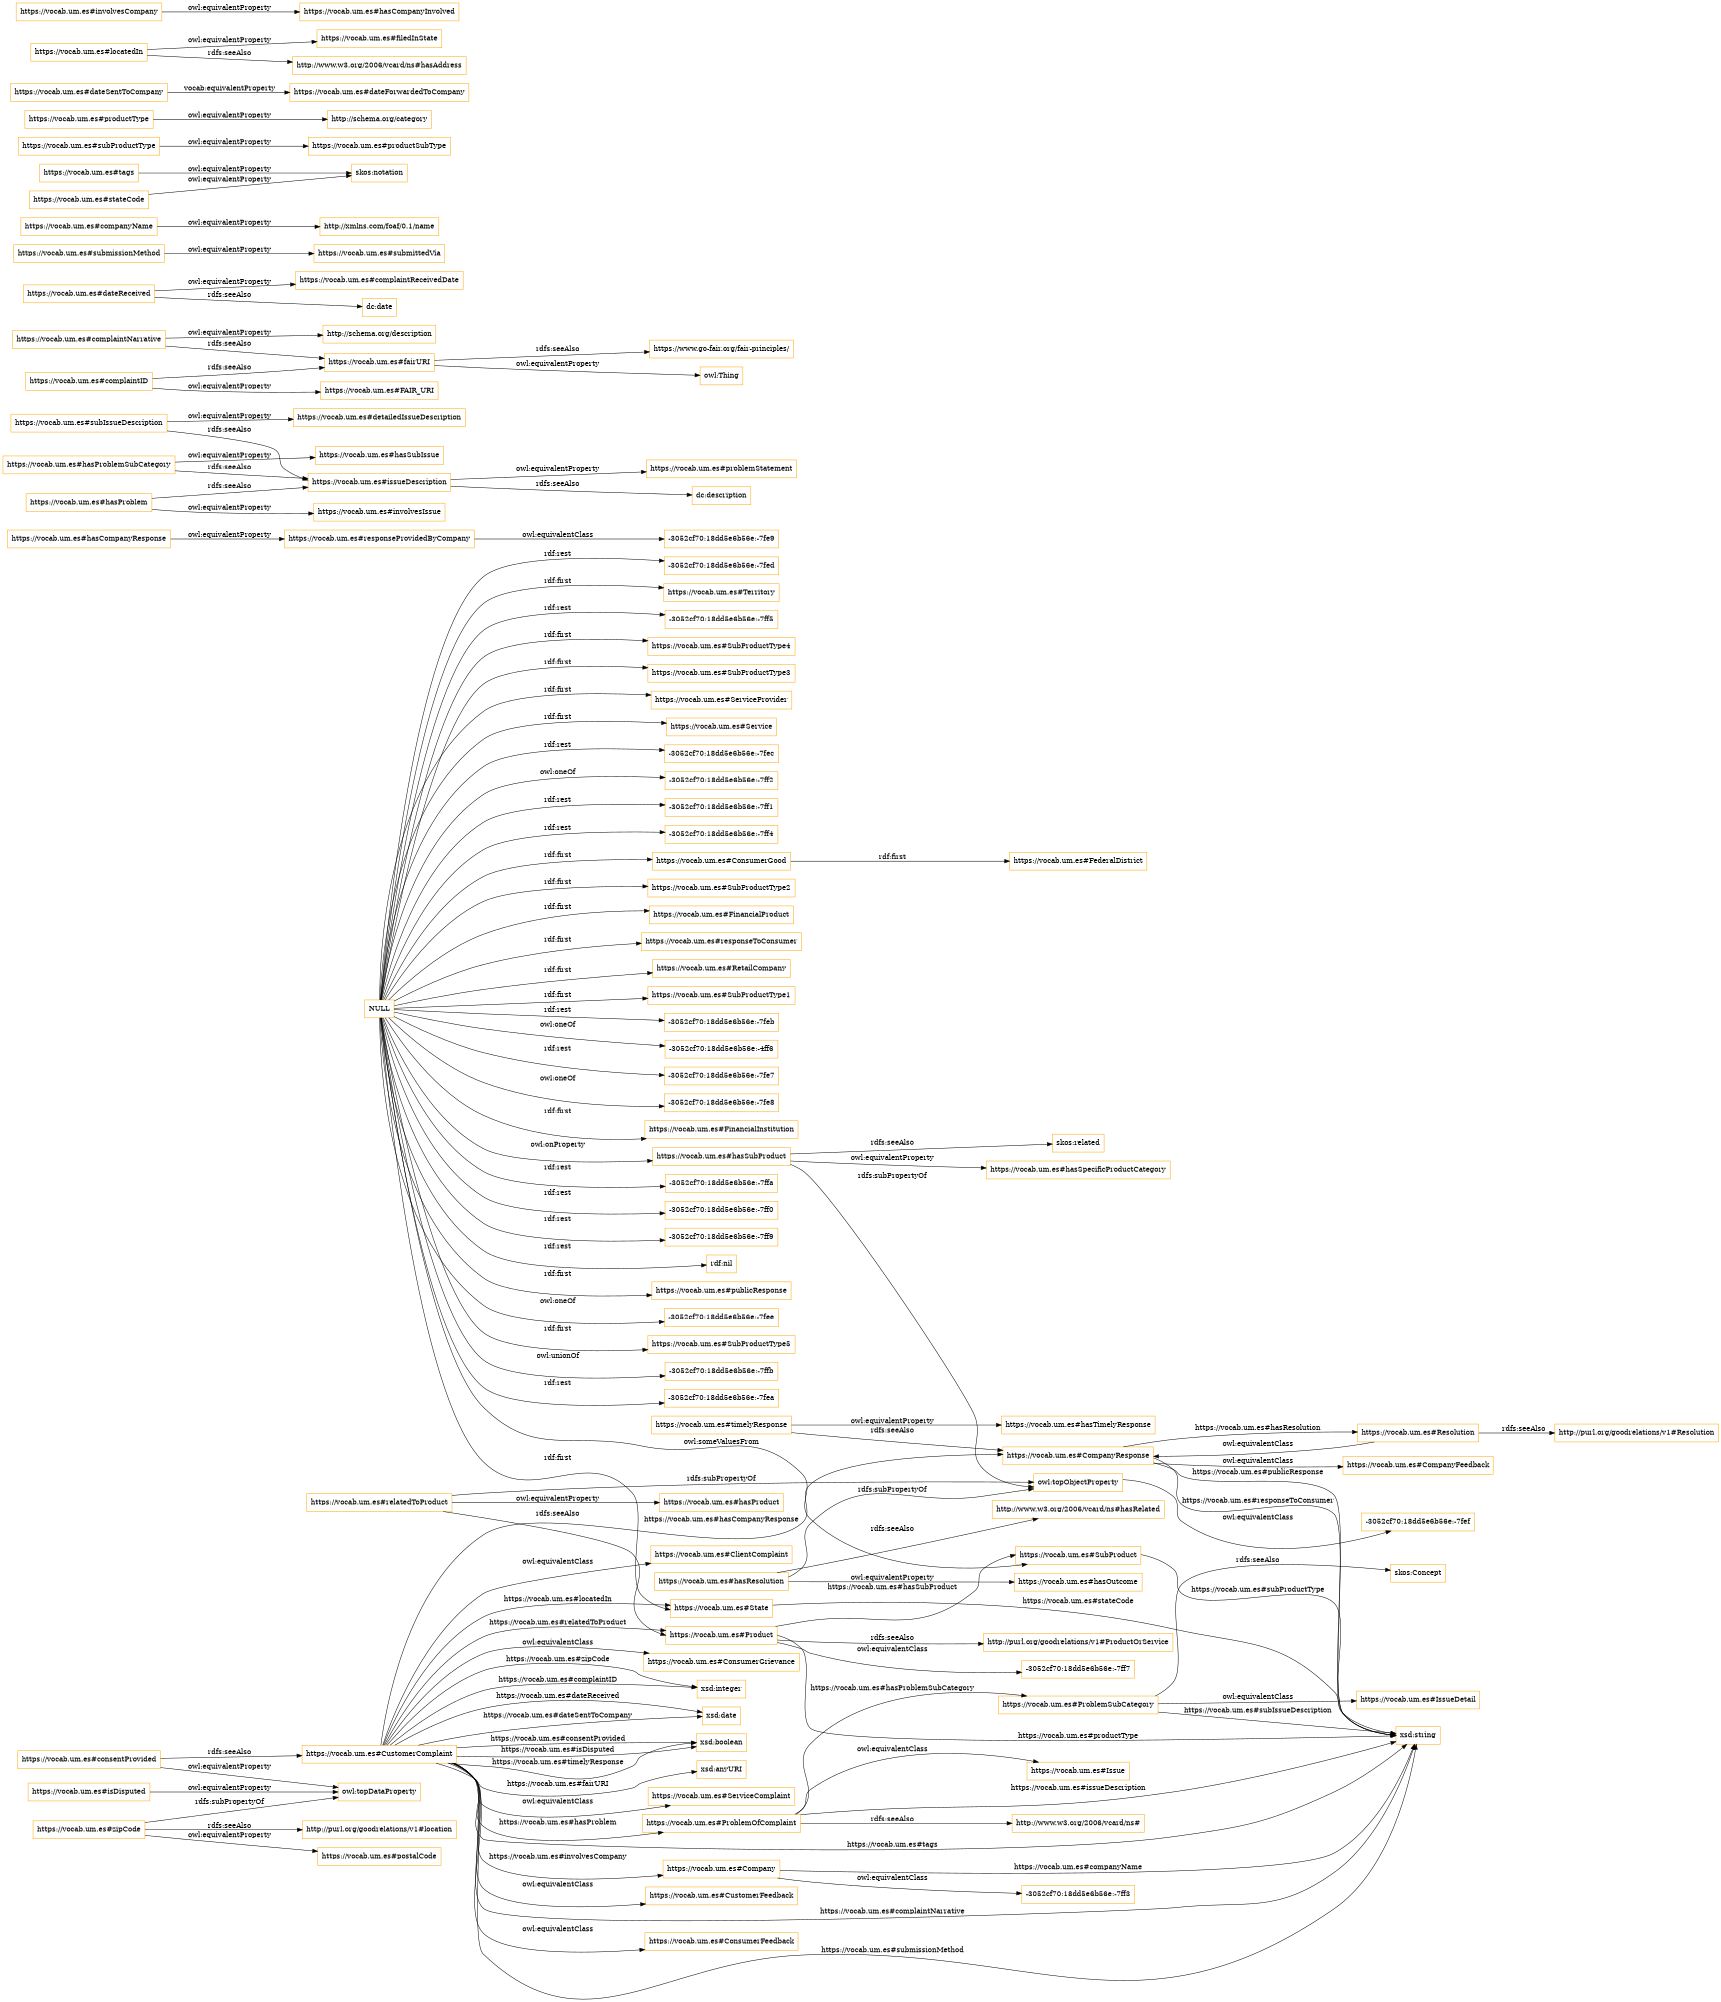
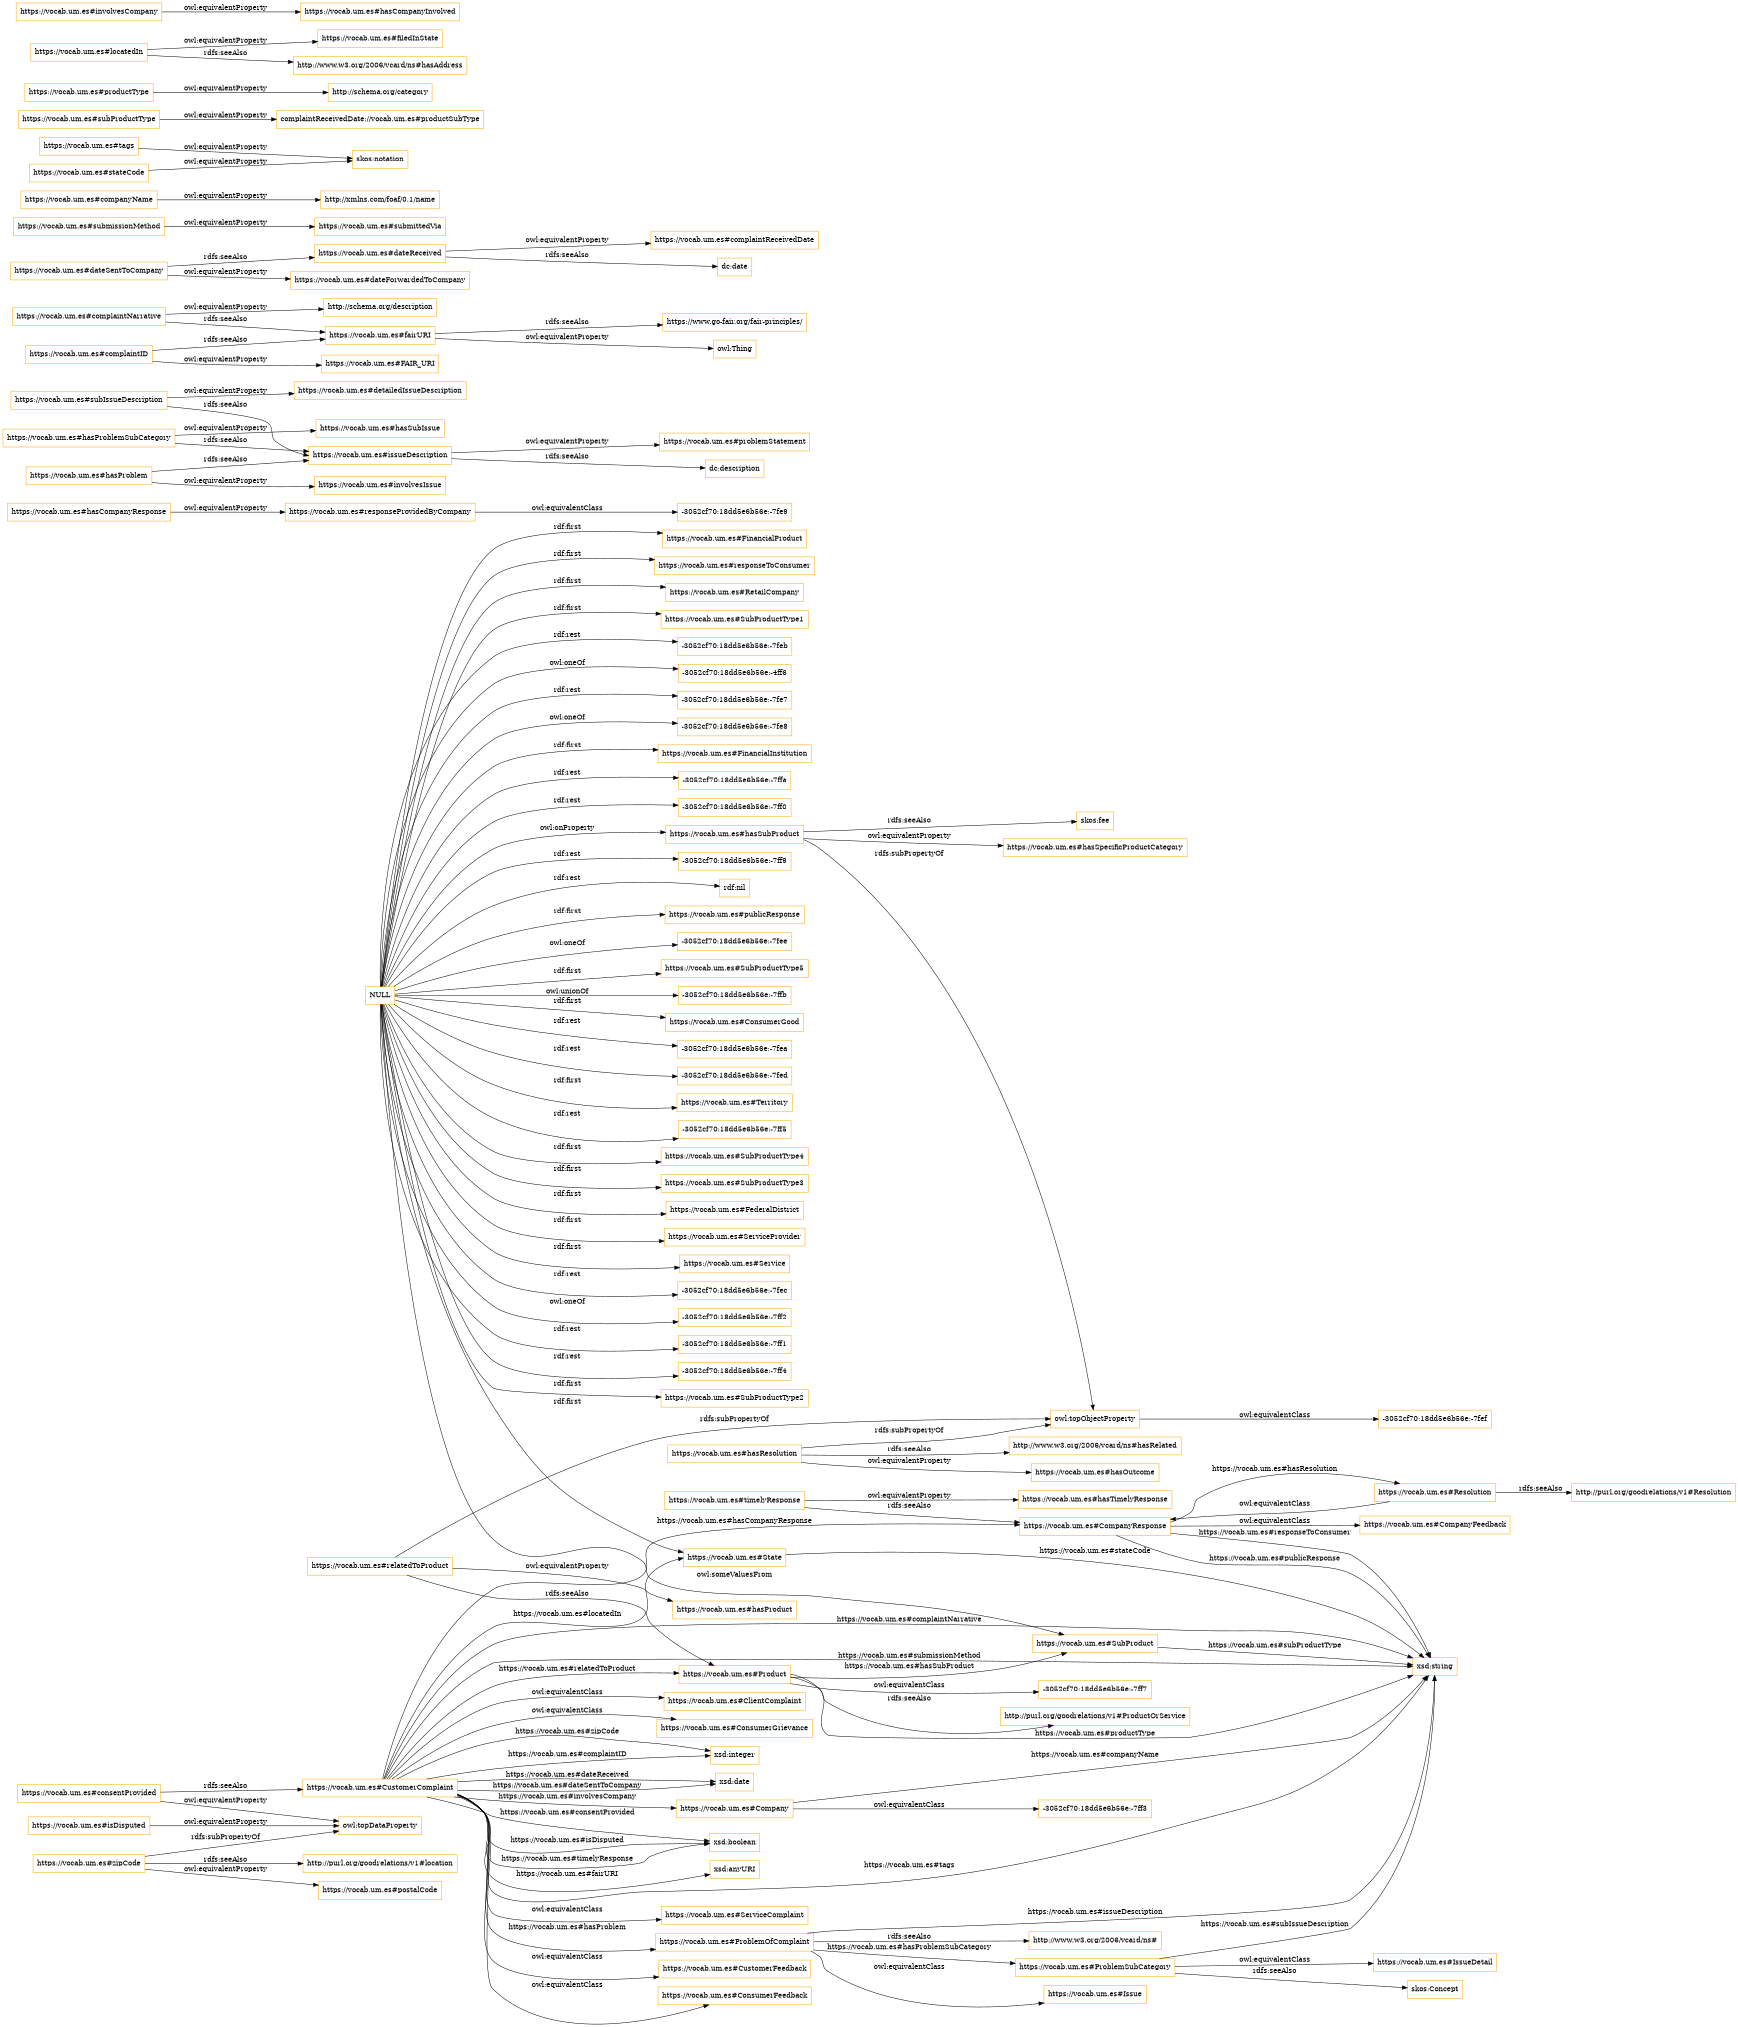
(230, 89) -> (226, 272)
(379, 146) -> (380, 119)
none -> (238, 262)
(898, 861) -> (470, 1180)
(1078, 1143) -> (1095, 821)
